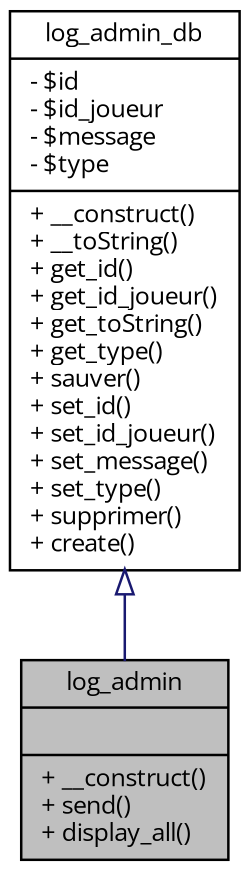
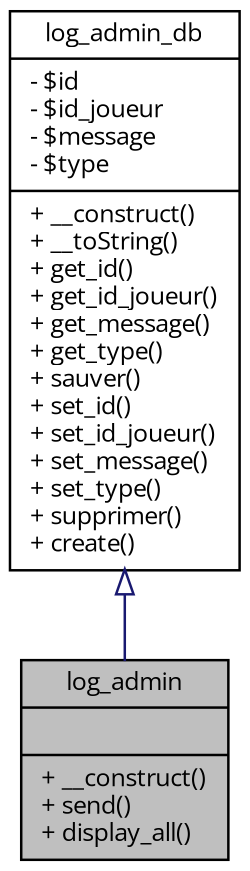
(117, 324) -> (121, 324)
